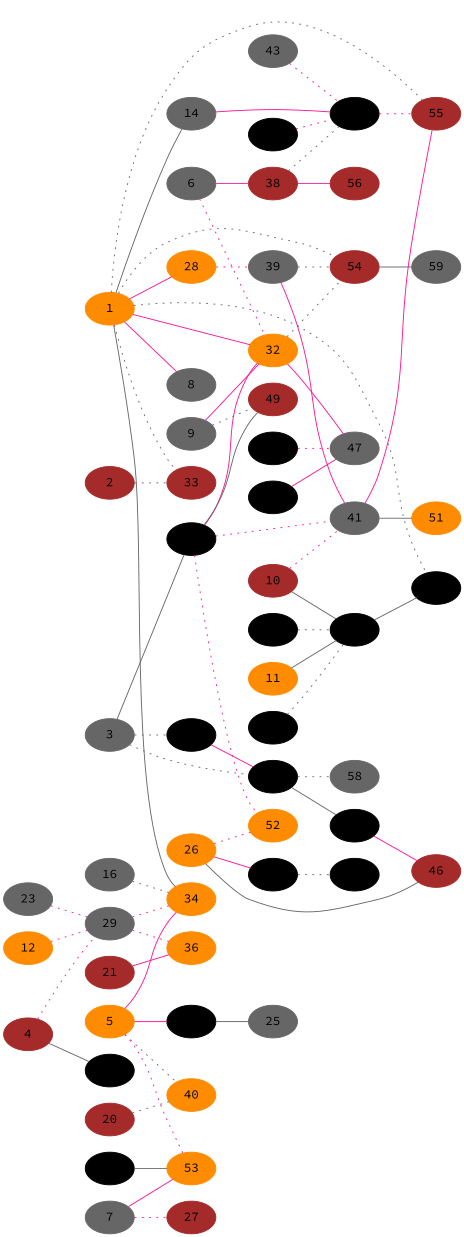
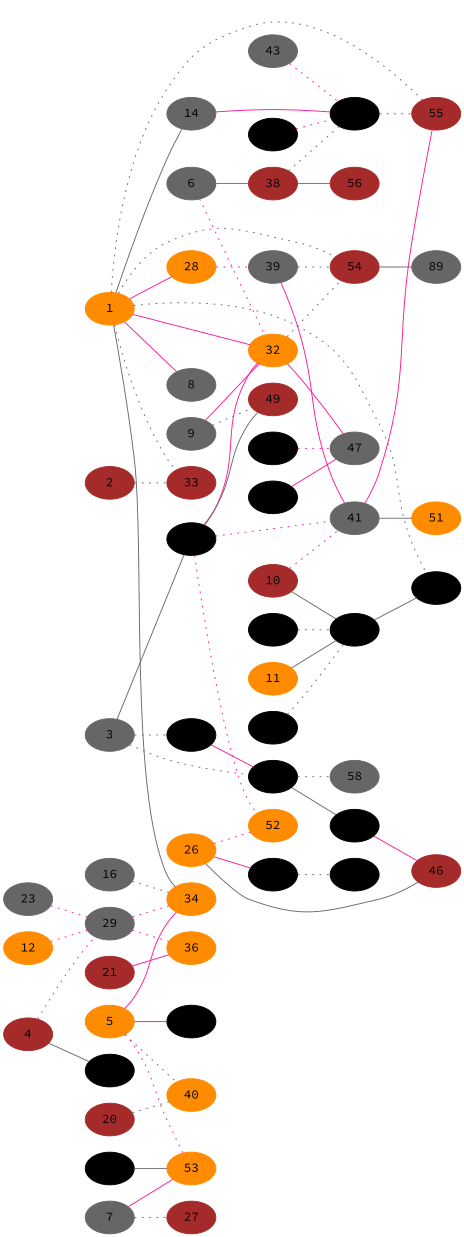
(436, 267) -> (436, 267)
(273, 1022) -> none
